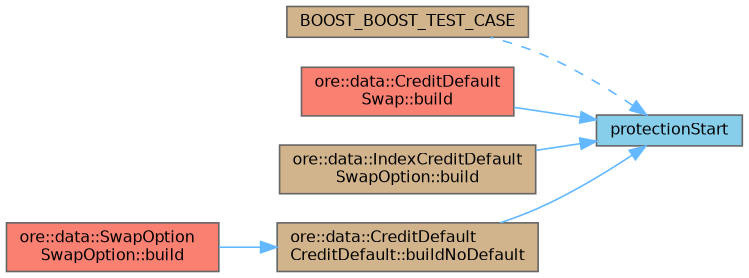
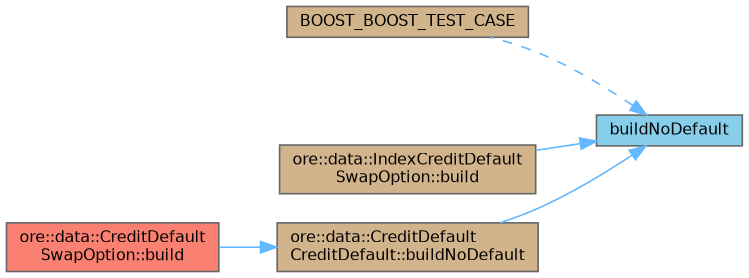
(408, 92) -> none
(669, 130) -> (669, 130)
(113, 247) -> (113, 247)
